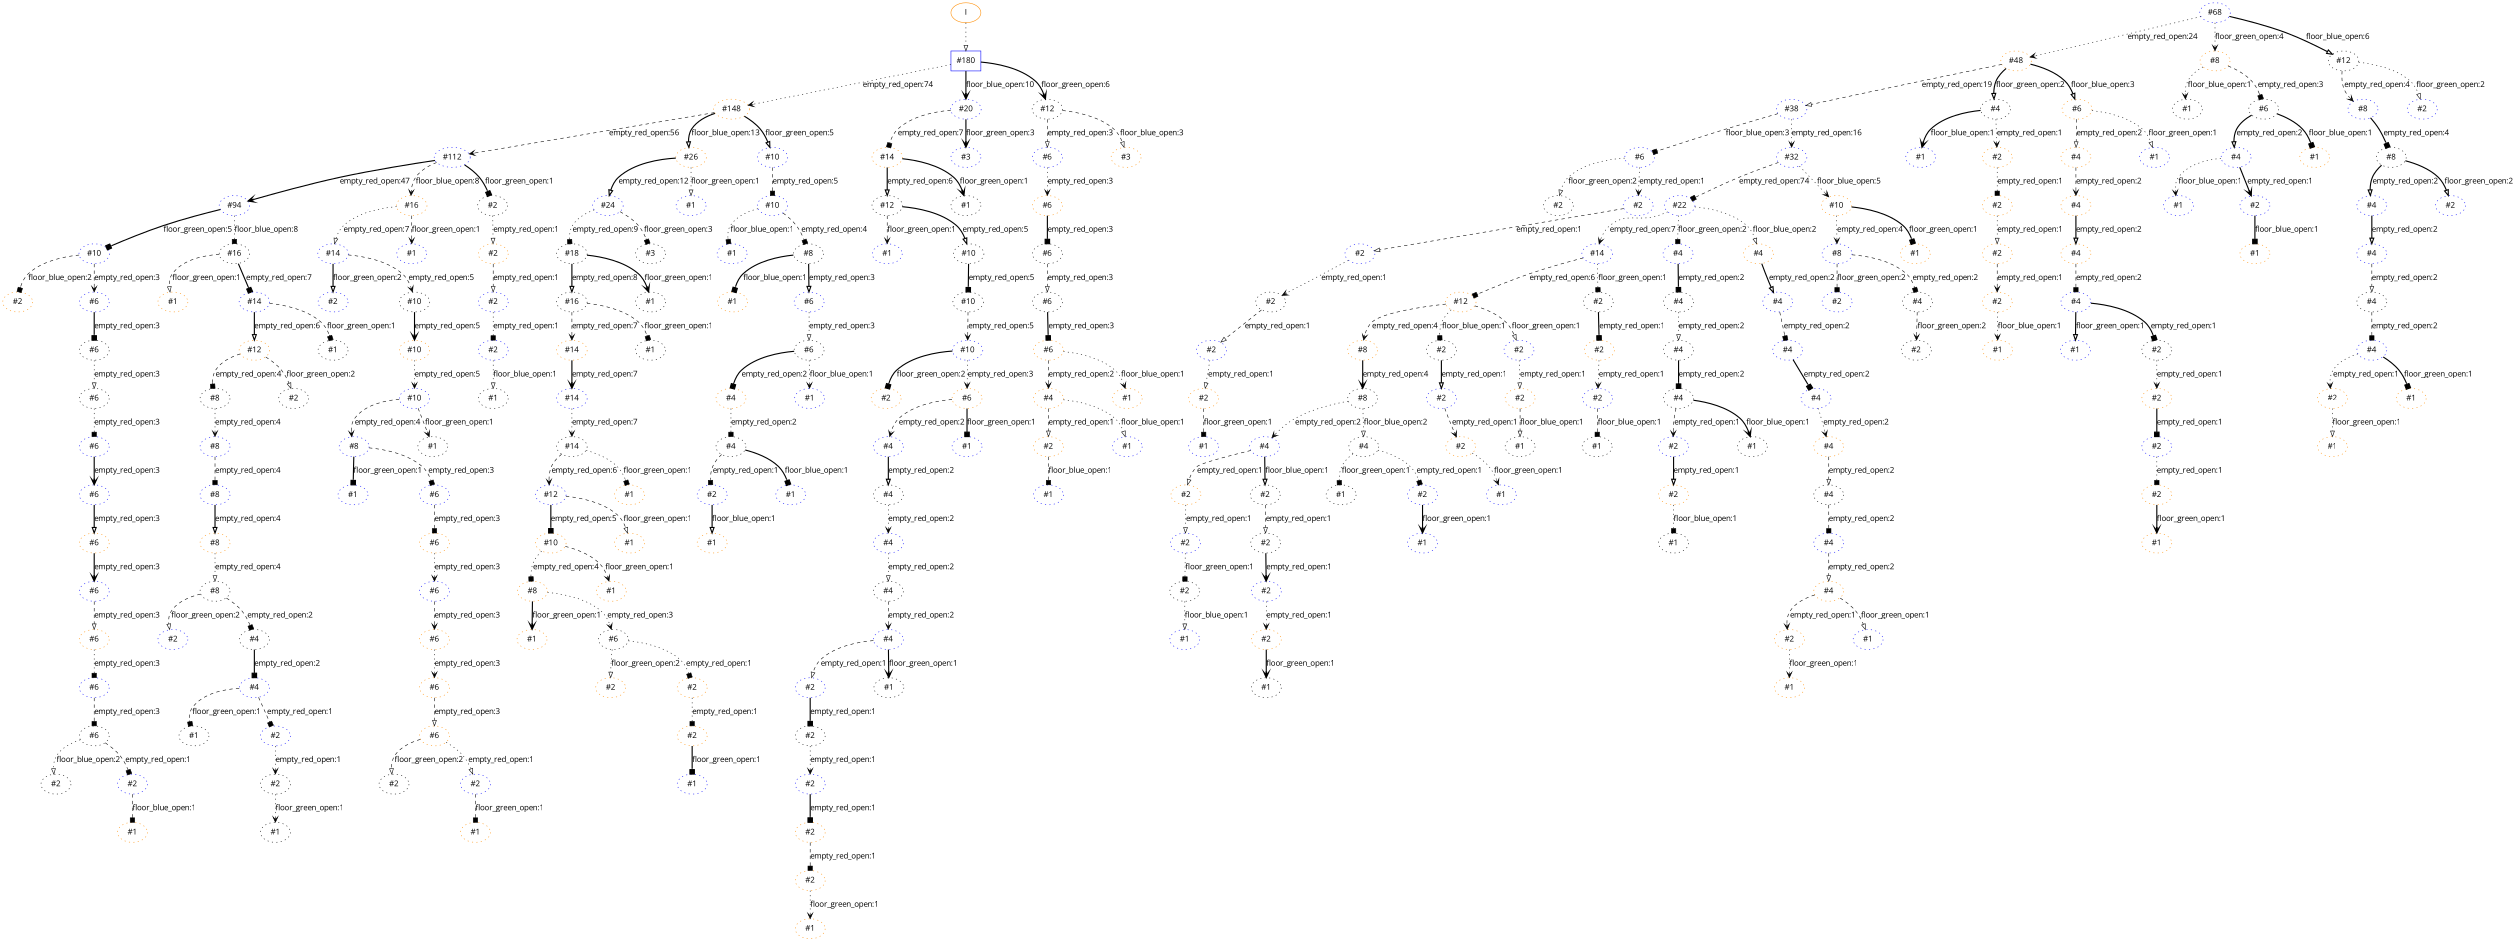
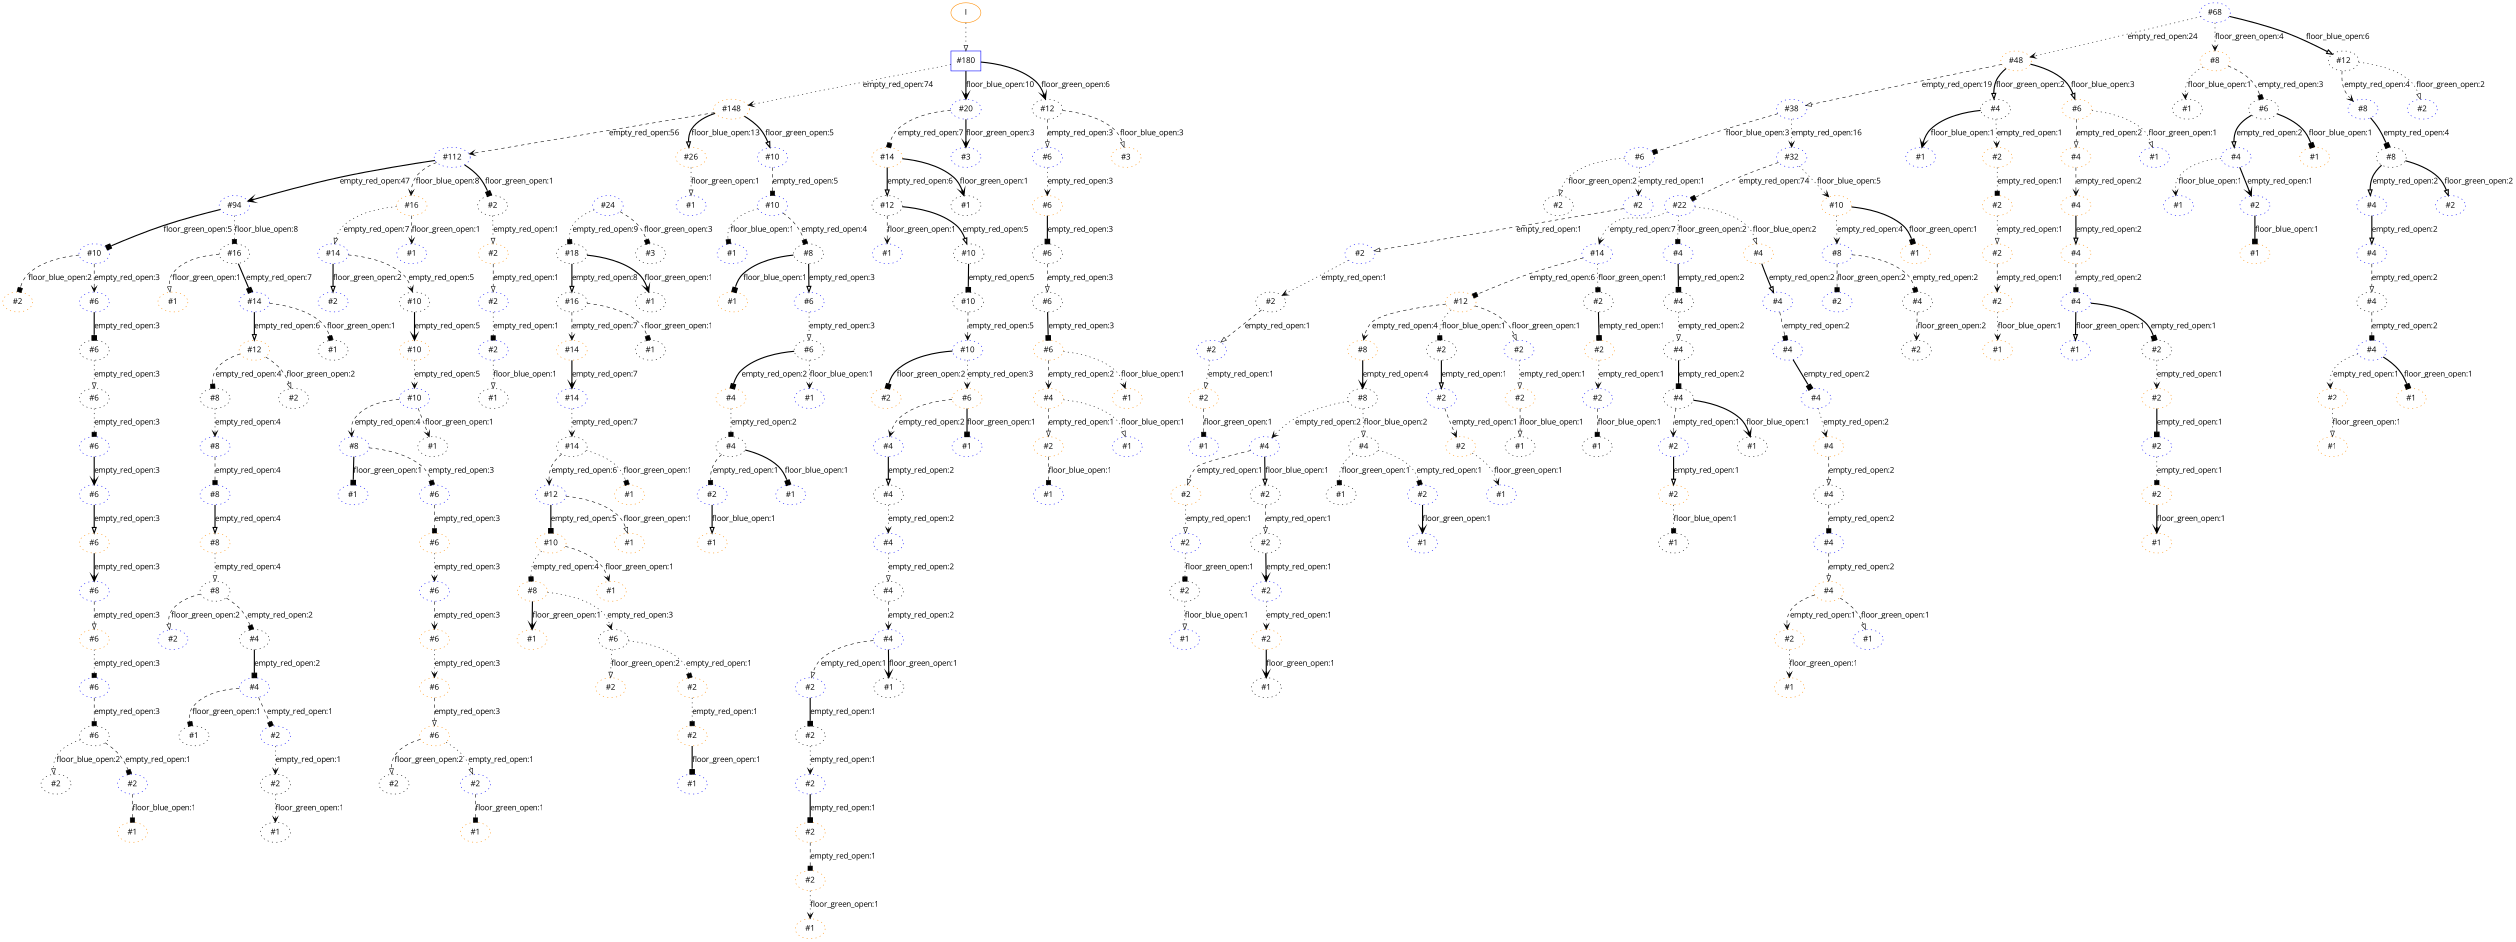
(638, 166) -> none
